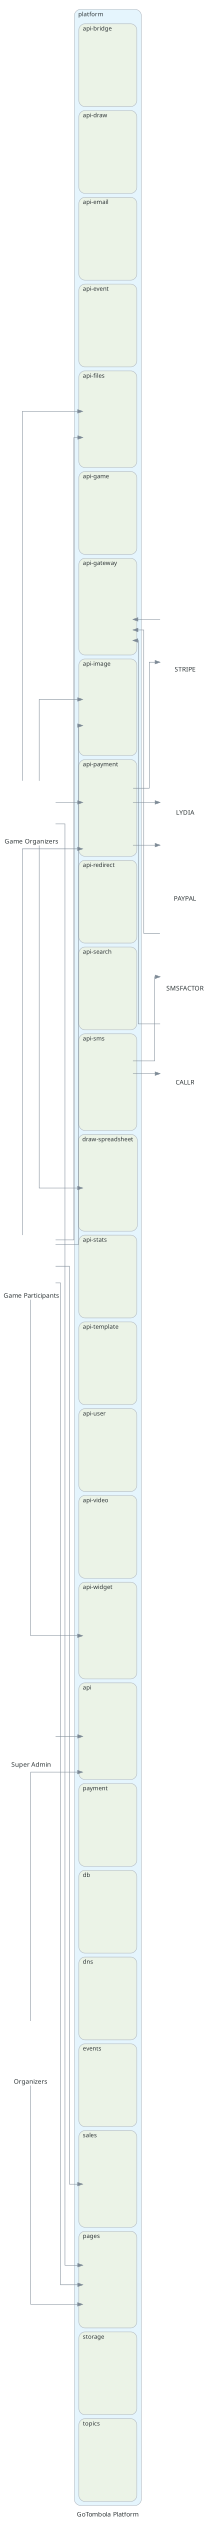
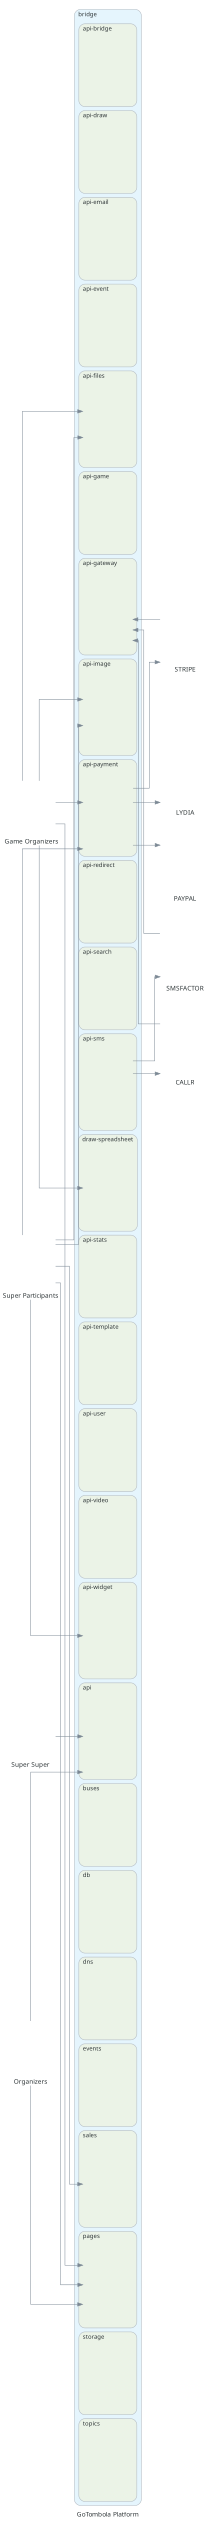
(91, 15) -> (88, 15)
(30, 1267) -> (30, 1267)
(30, 1736) -> (30, 1736)
(95, 1789) -> (91, 1789)
